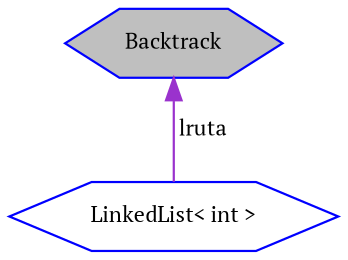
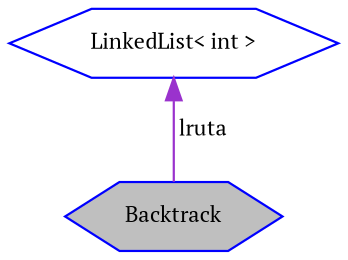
(174, 141) -> (174, 141)
